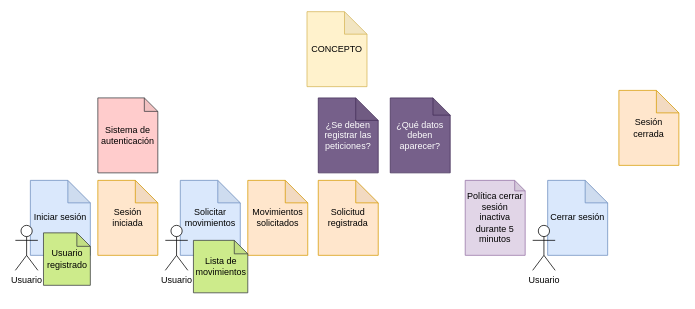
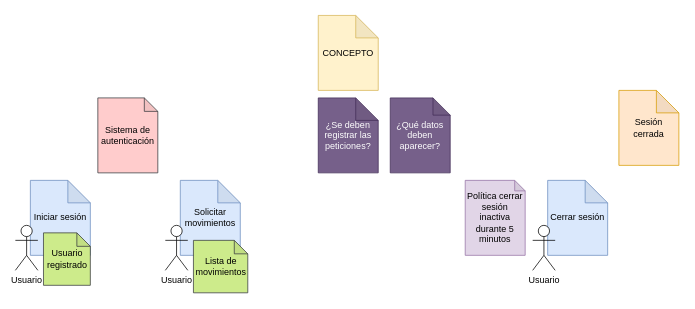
(337, 49) -> (348, 53)
(128, 218) -> none
(278, 218) -> none
(348, 218) -> none
